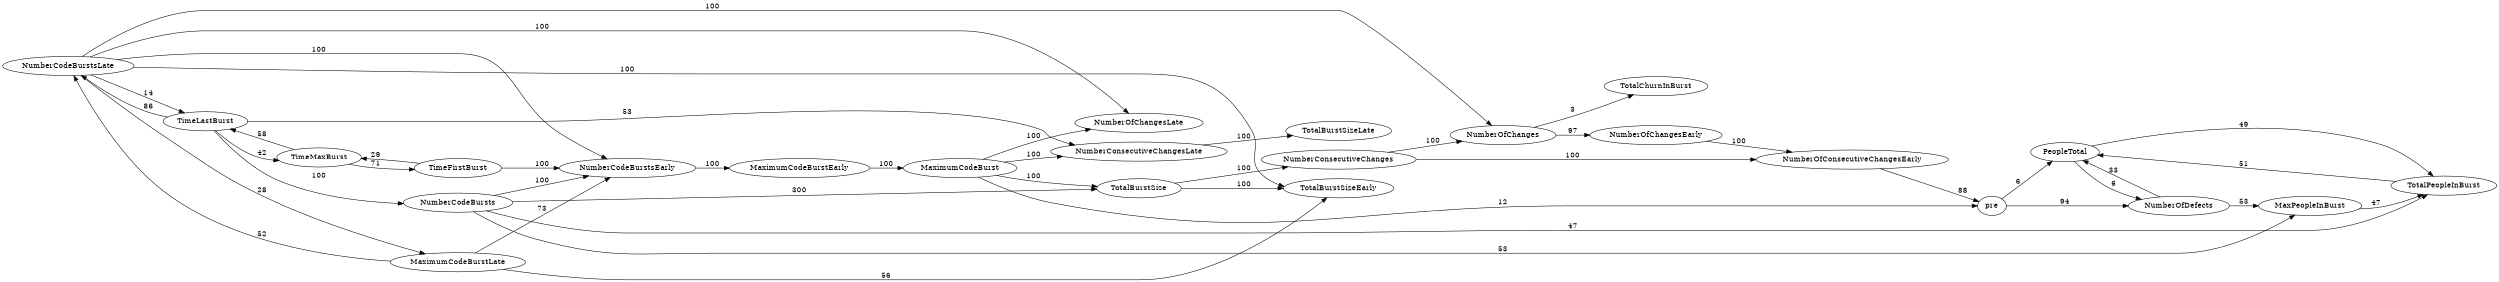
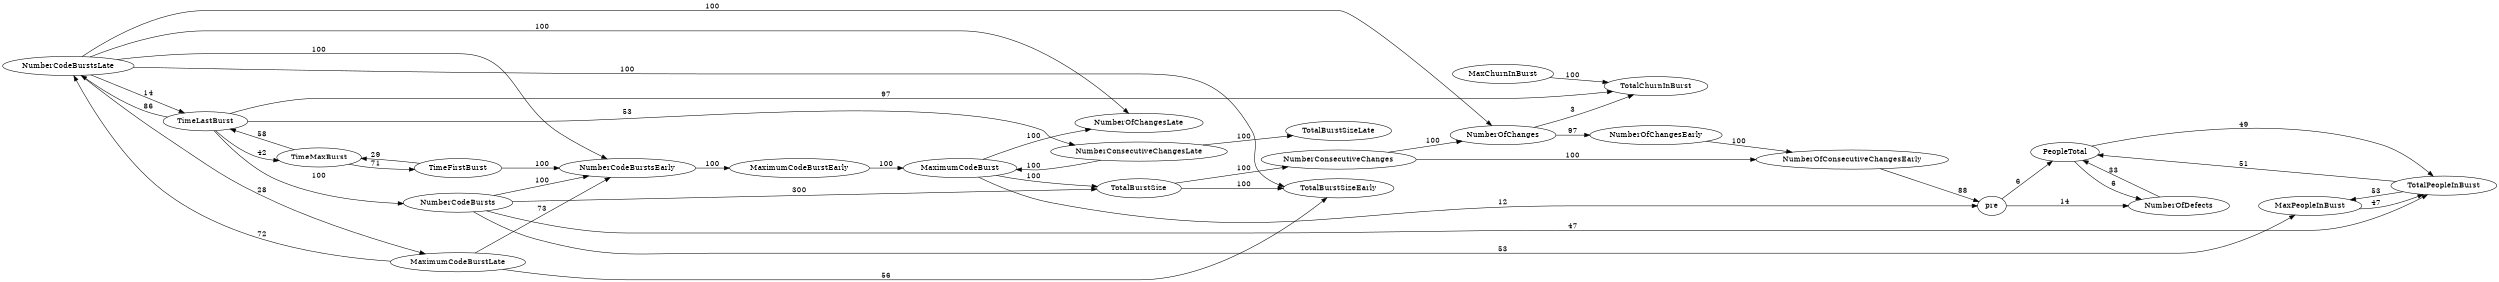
none -> (1503, 74)
none -> (918, 98)
(1031, 159) -> (1061, 167)
(2065, 202) -> (2065, 202)
(2241, 206) -> (2379, 195)
(262, 234) -> (262, 234)
